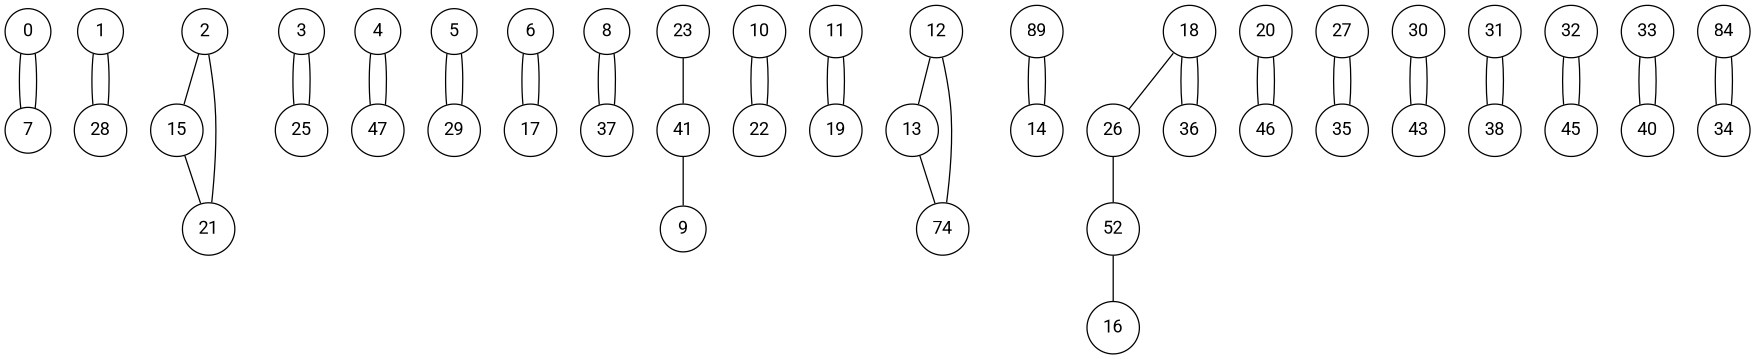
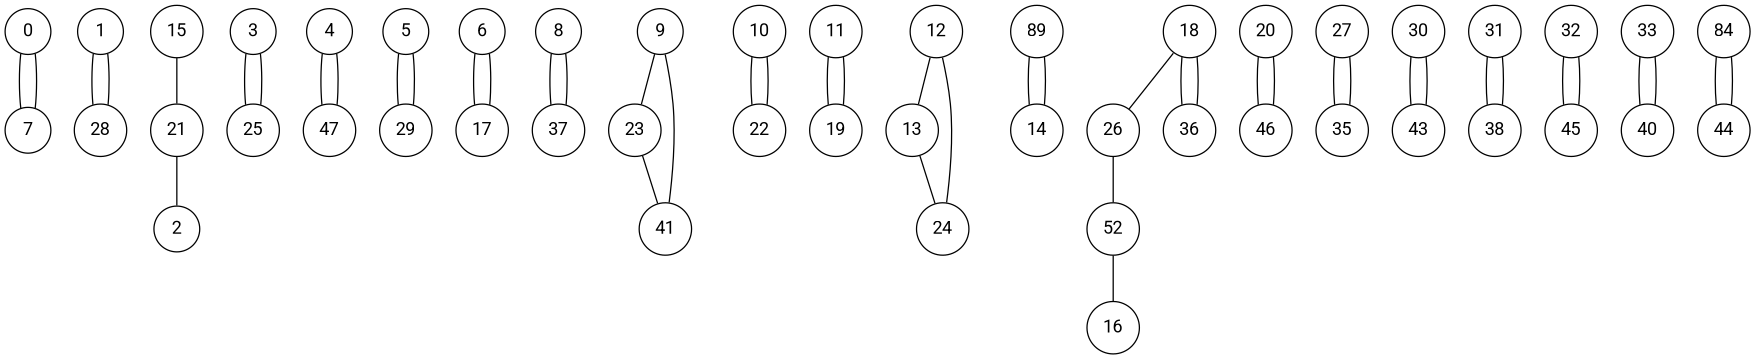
(191, 79) -> none
none -> (648, 79)
(1724, 130) -> (1724, 130)
(943, 229) -> (943, 229)
